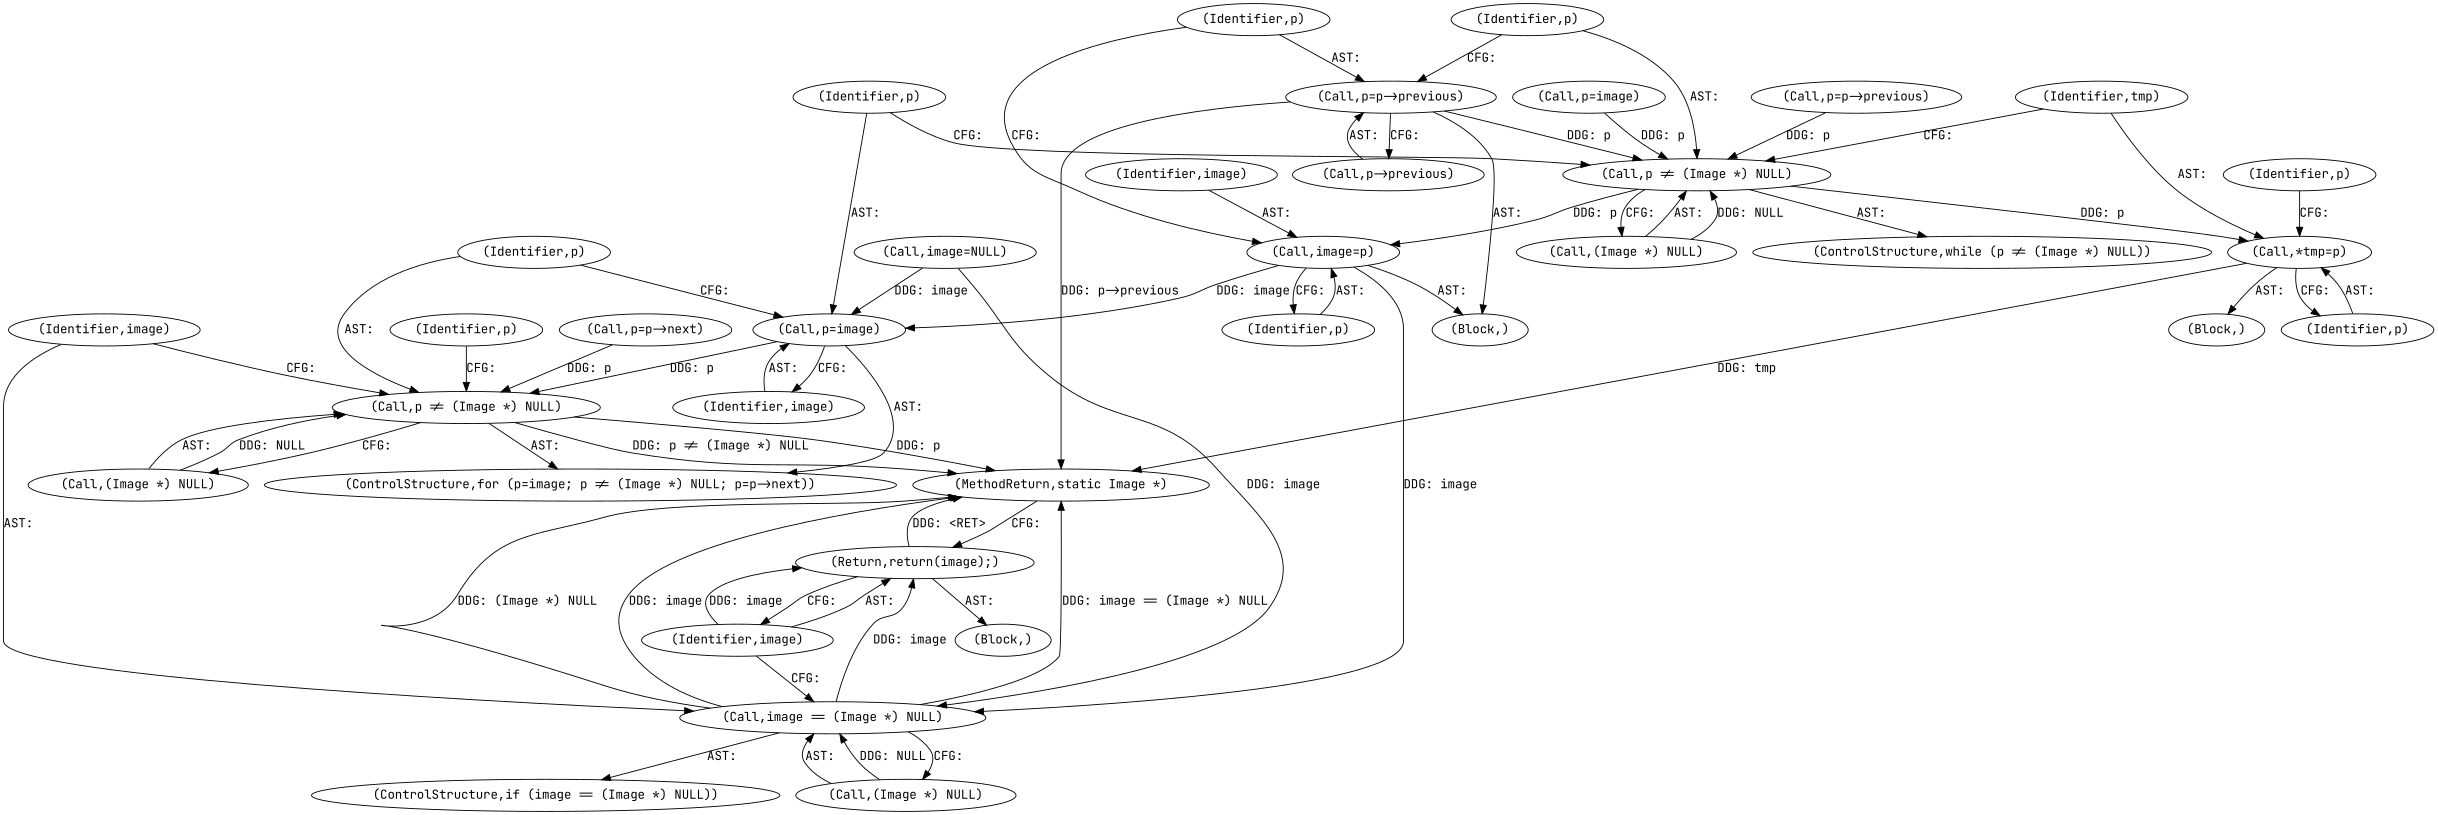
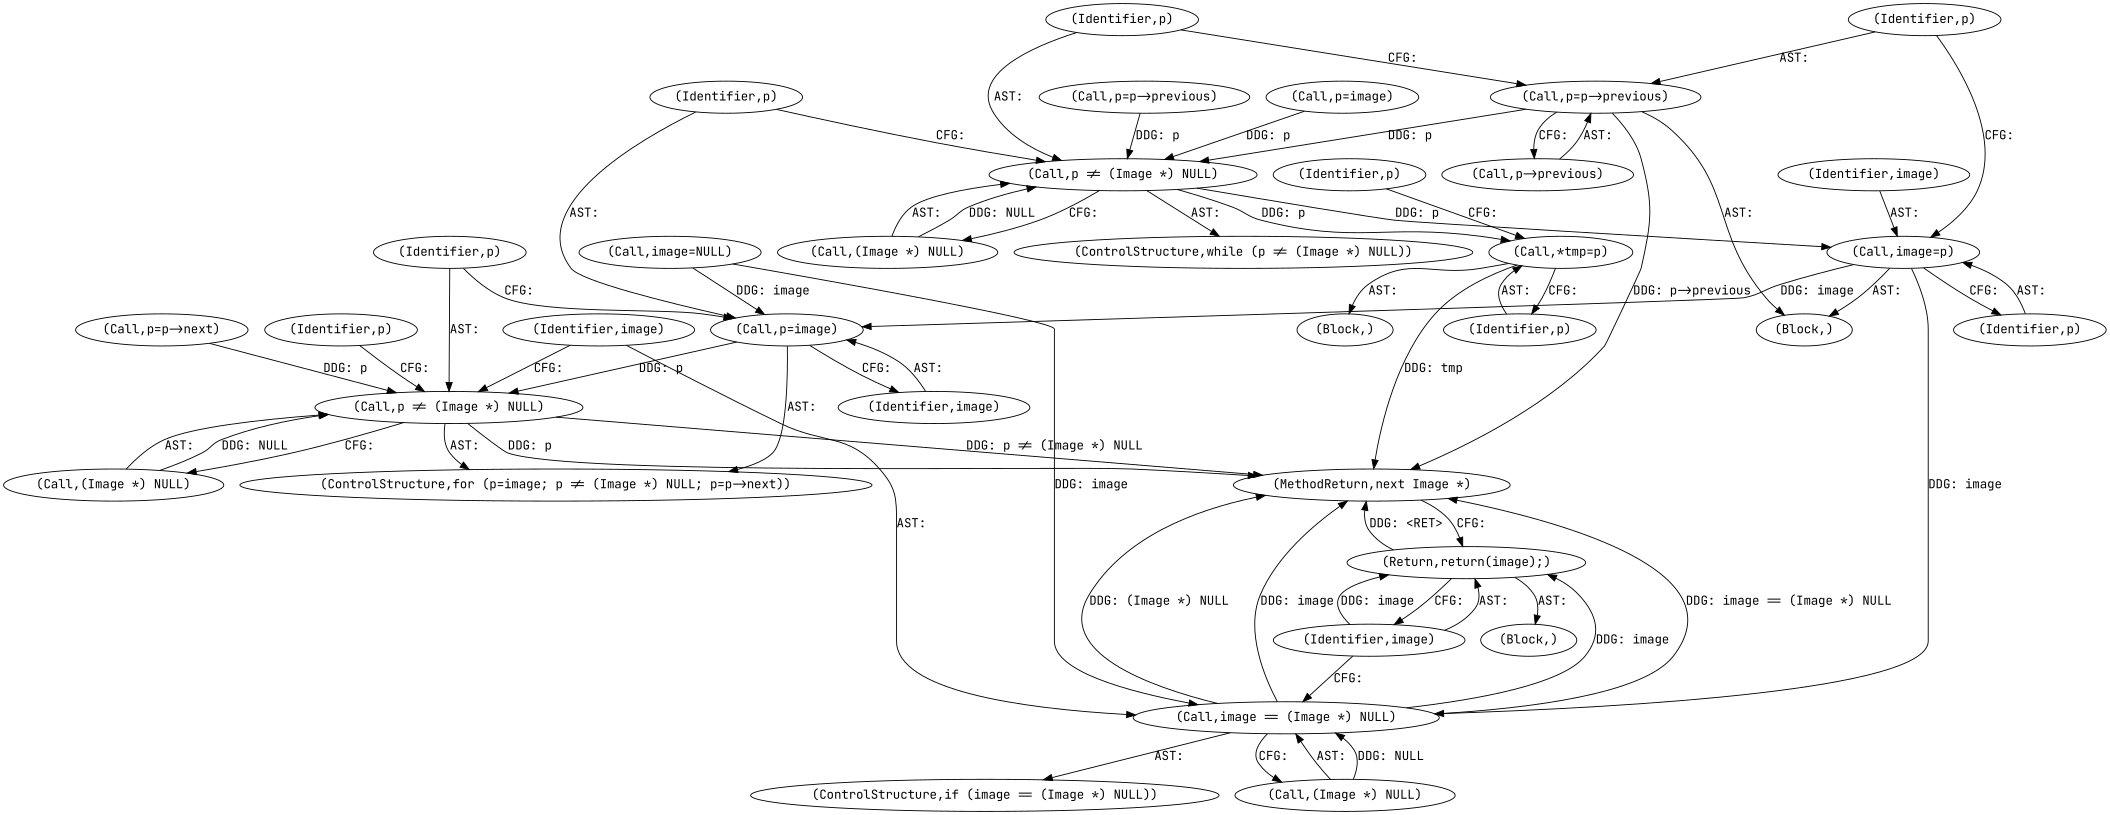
(2102, 97) -> none
(1061, 485) -> (1372, 485)
